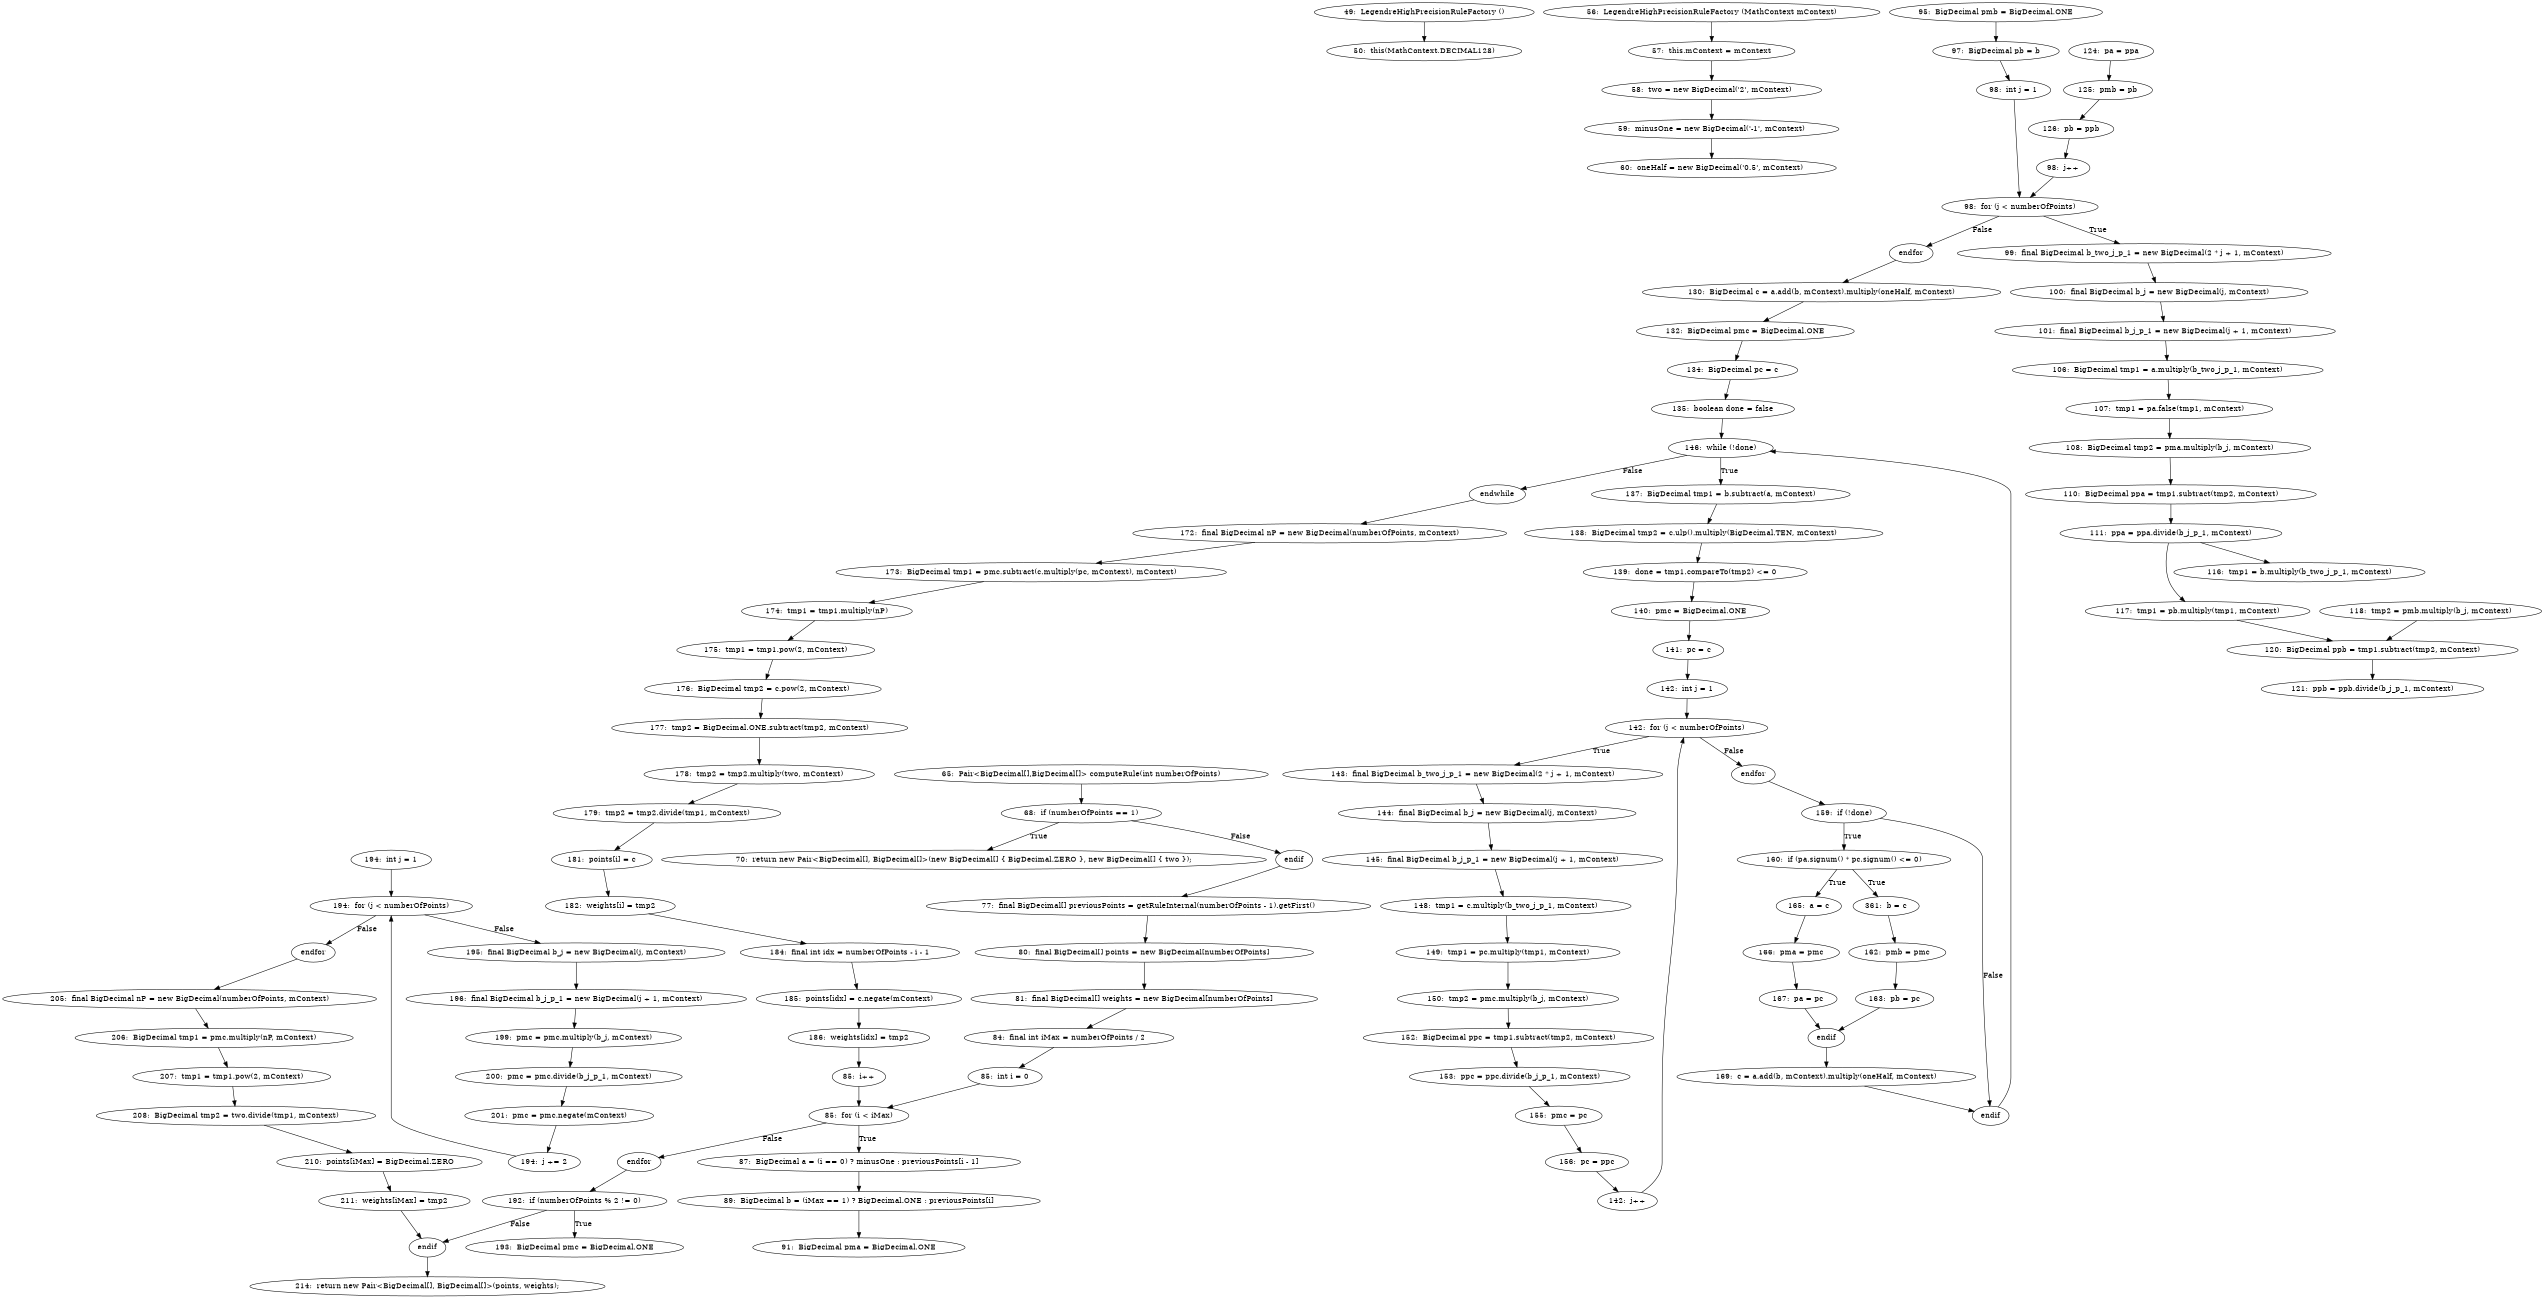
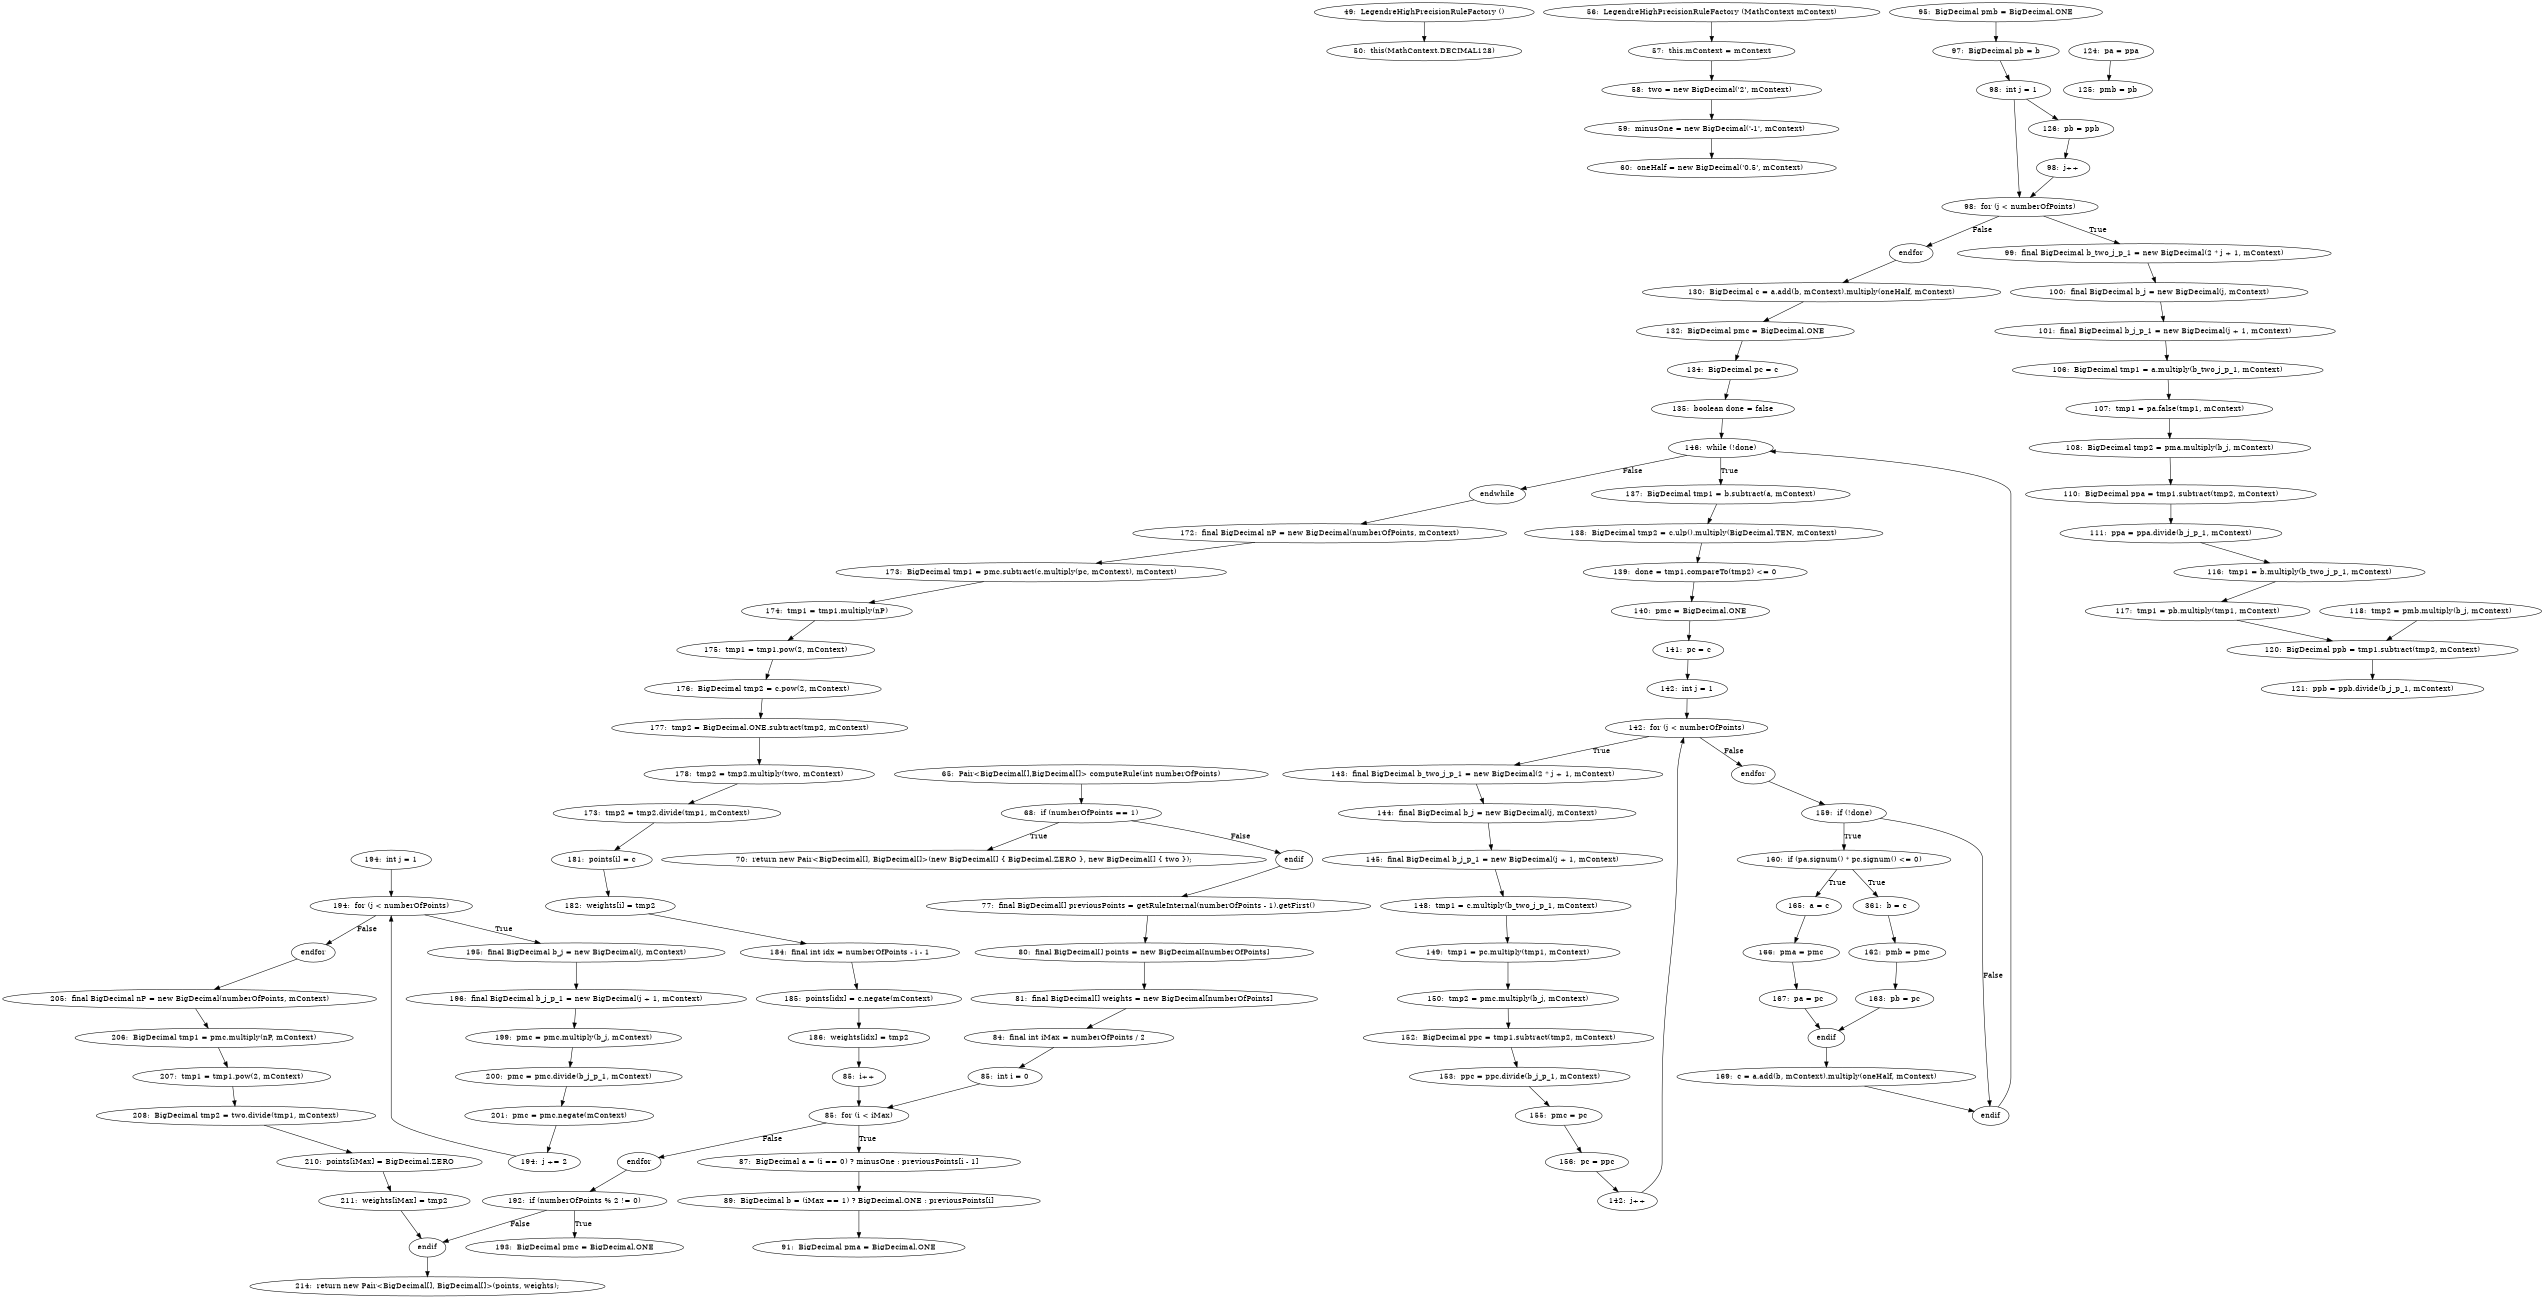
(2091, 108) -> (2040, 108)
(2167, 573) -> (2251, 591)
(667, 813) -> (667, 813)
(504, 929) -> (504, 929)
